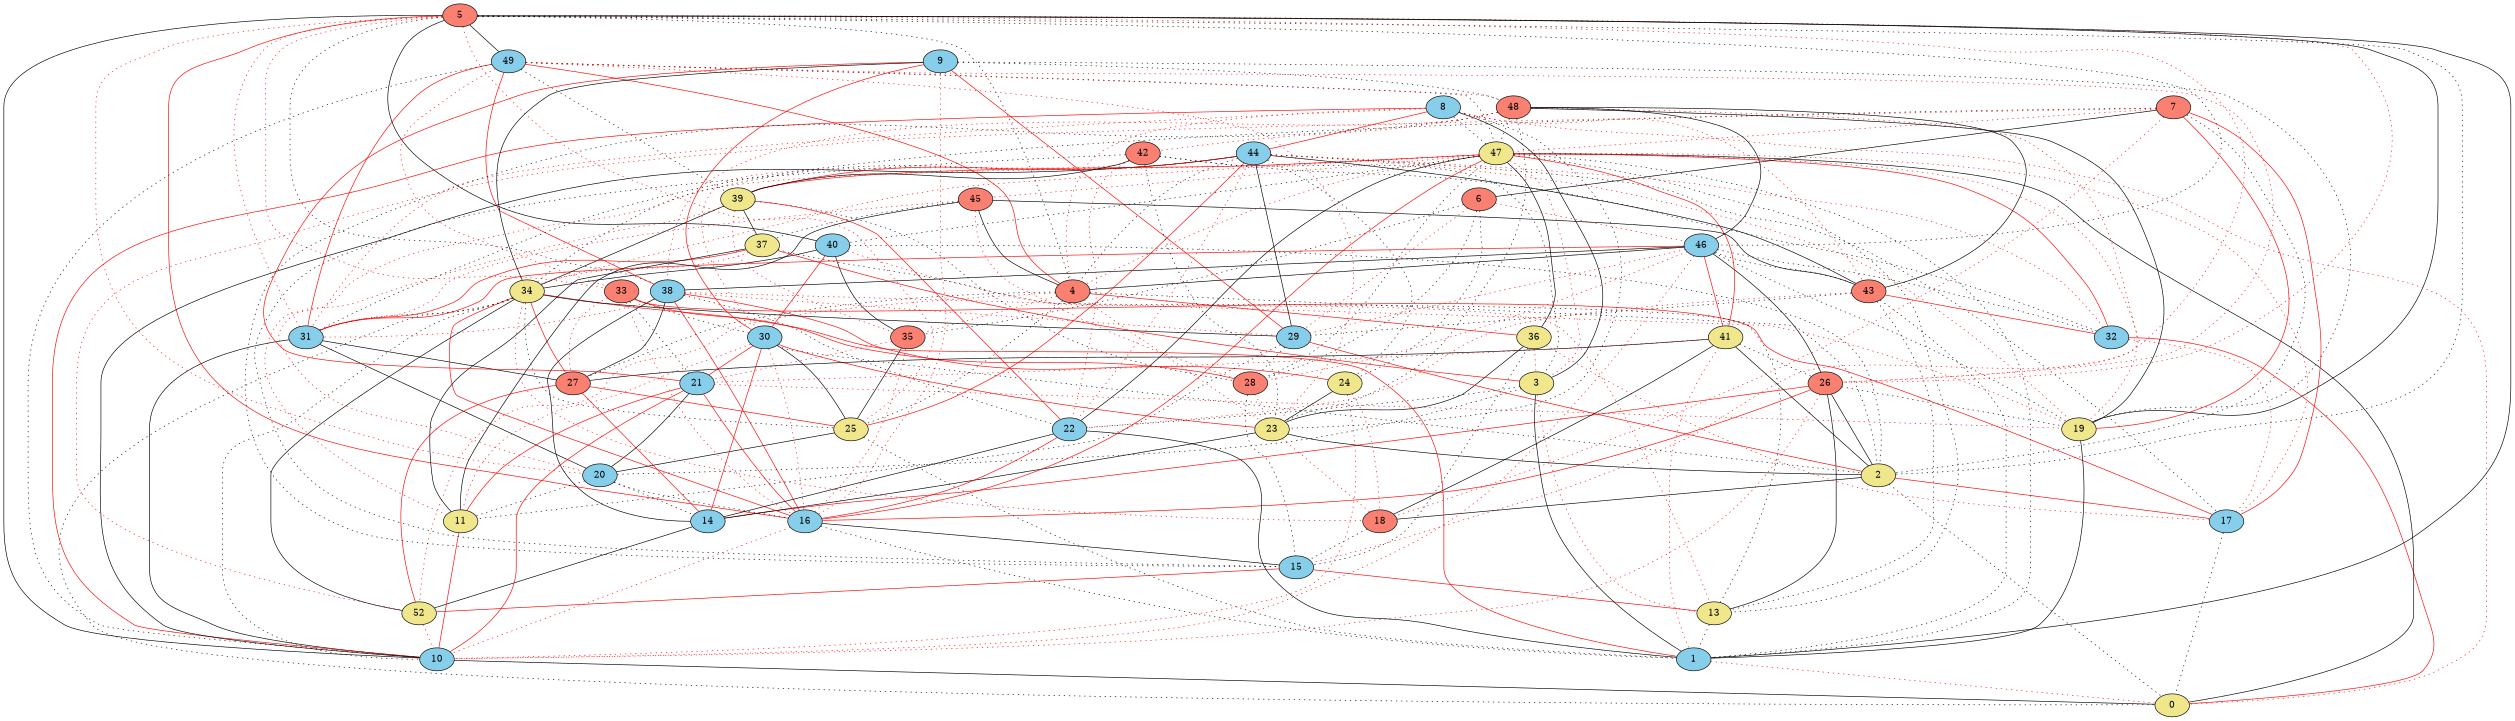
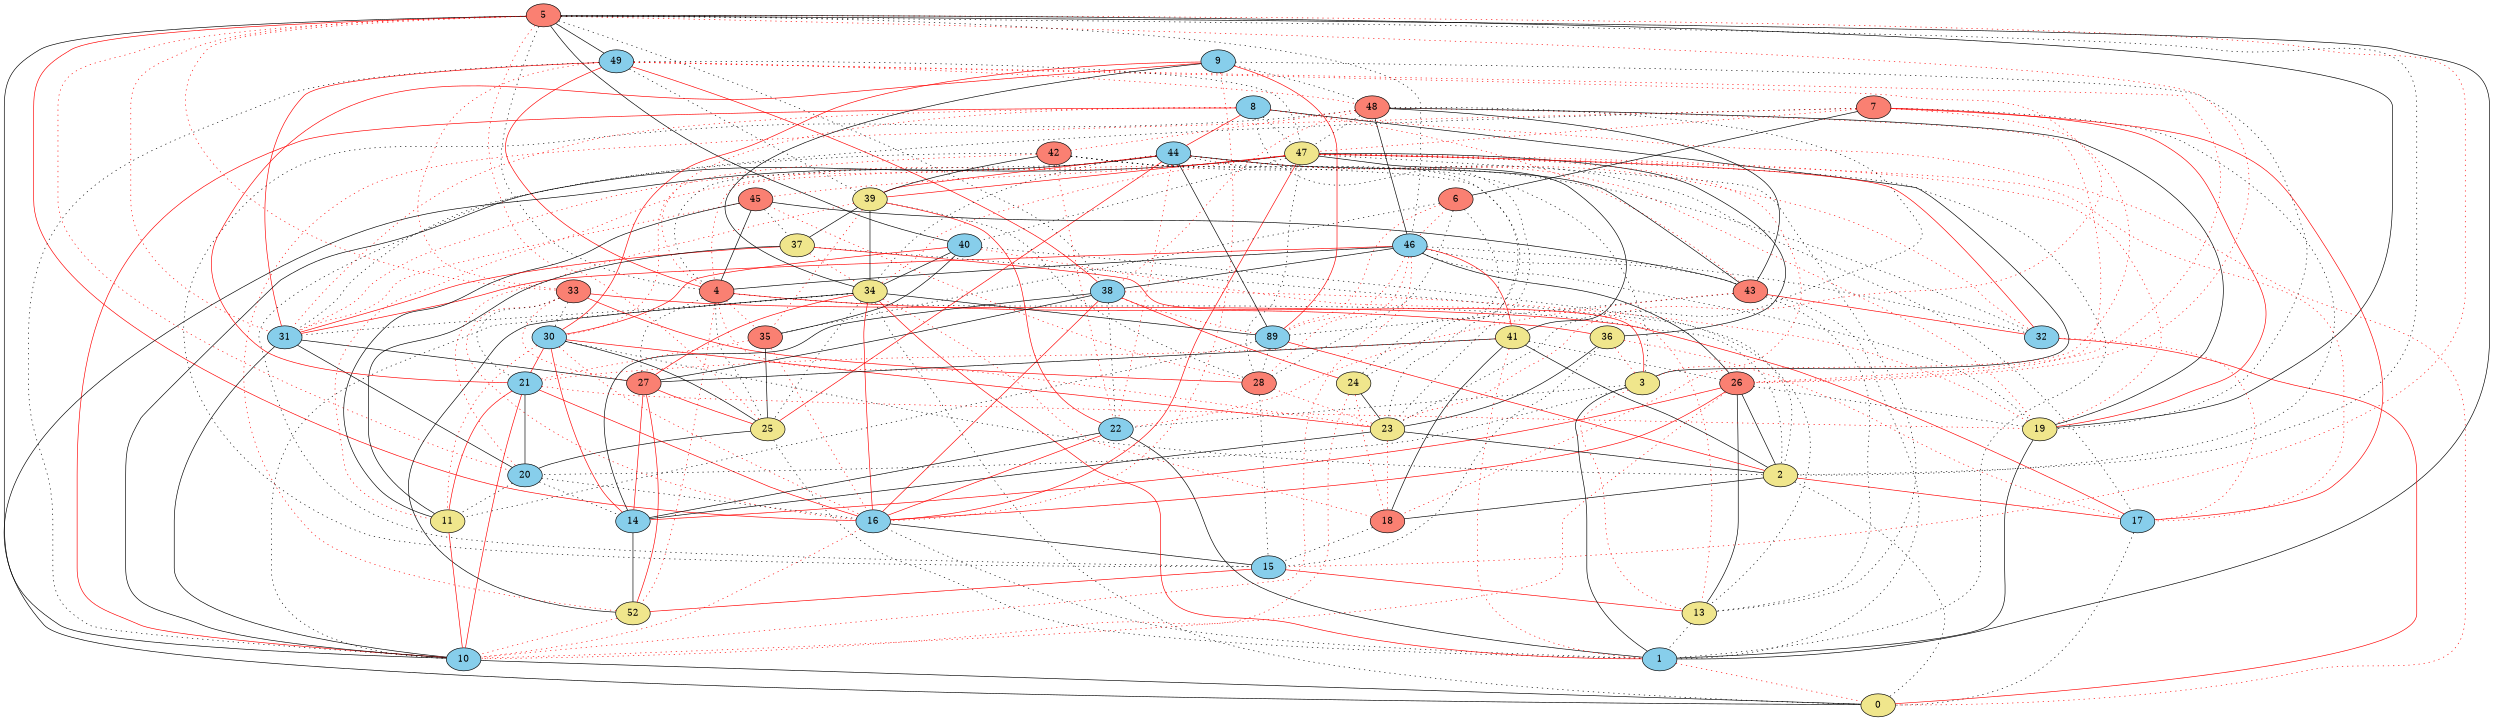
(1678, 198) -> (1571, 189)
(1262, 257) -> none
(490, 330) -> (624, 195)
(1294, 337) -> (1272, 337)
